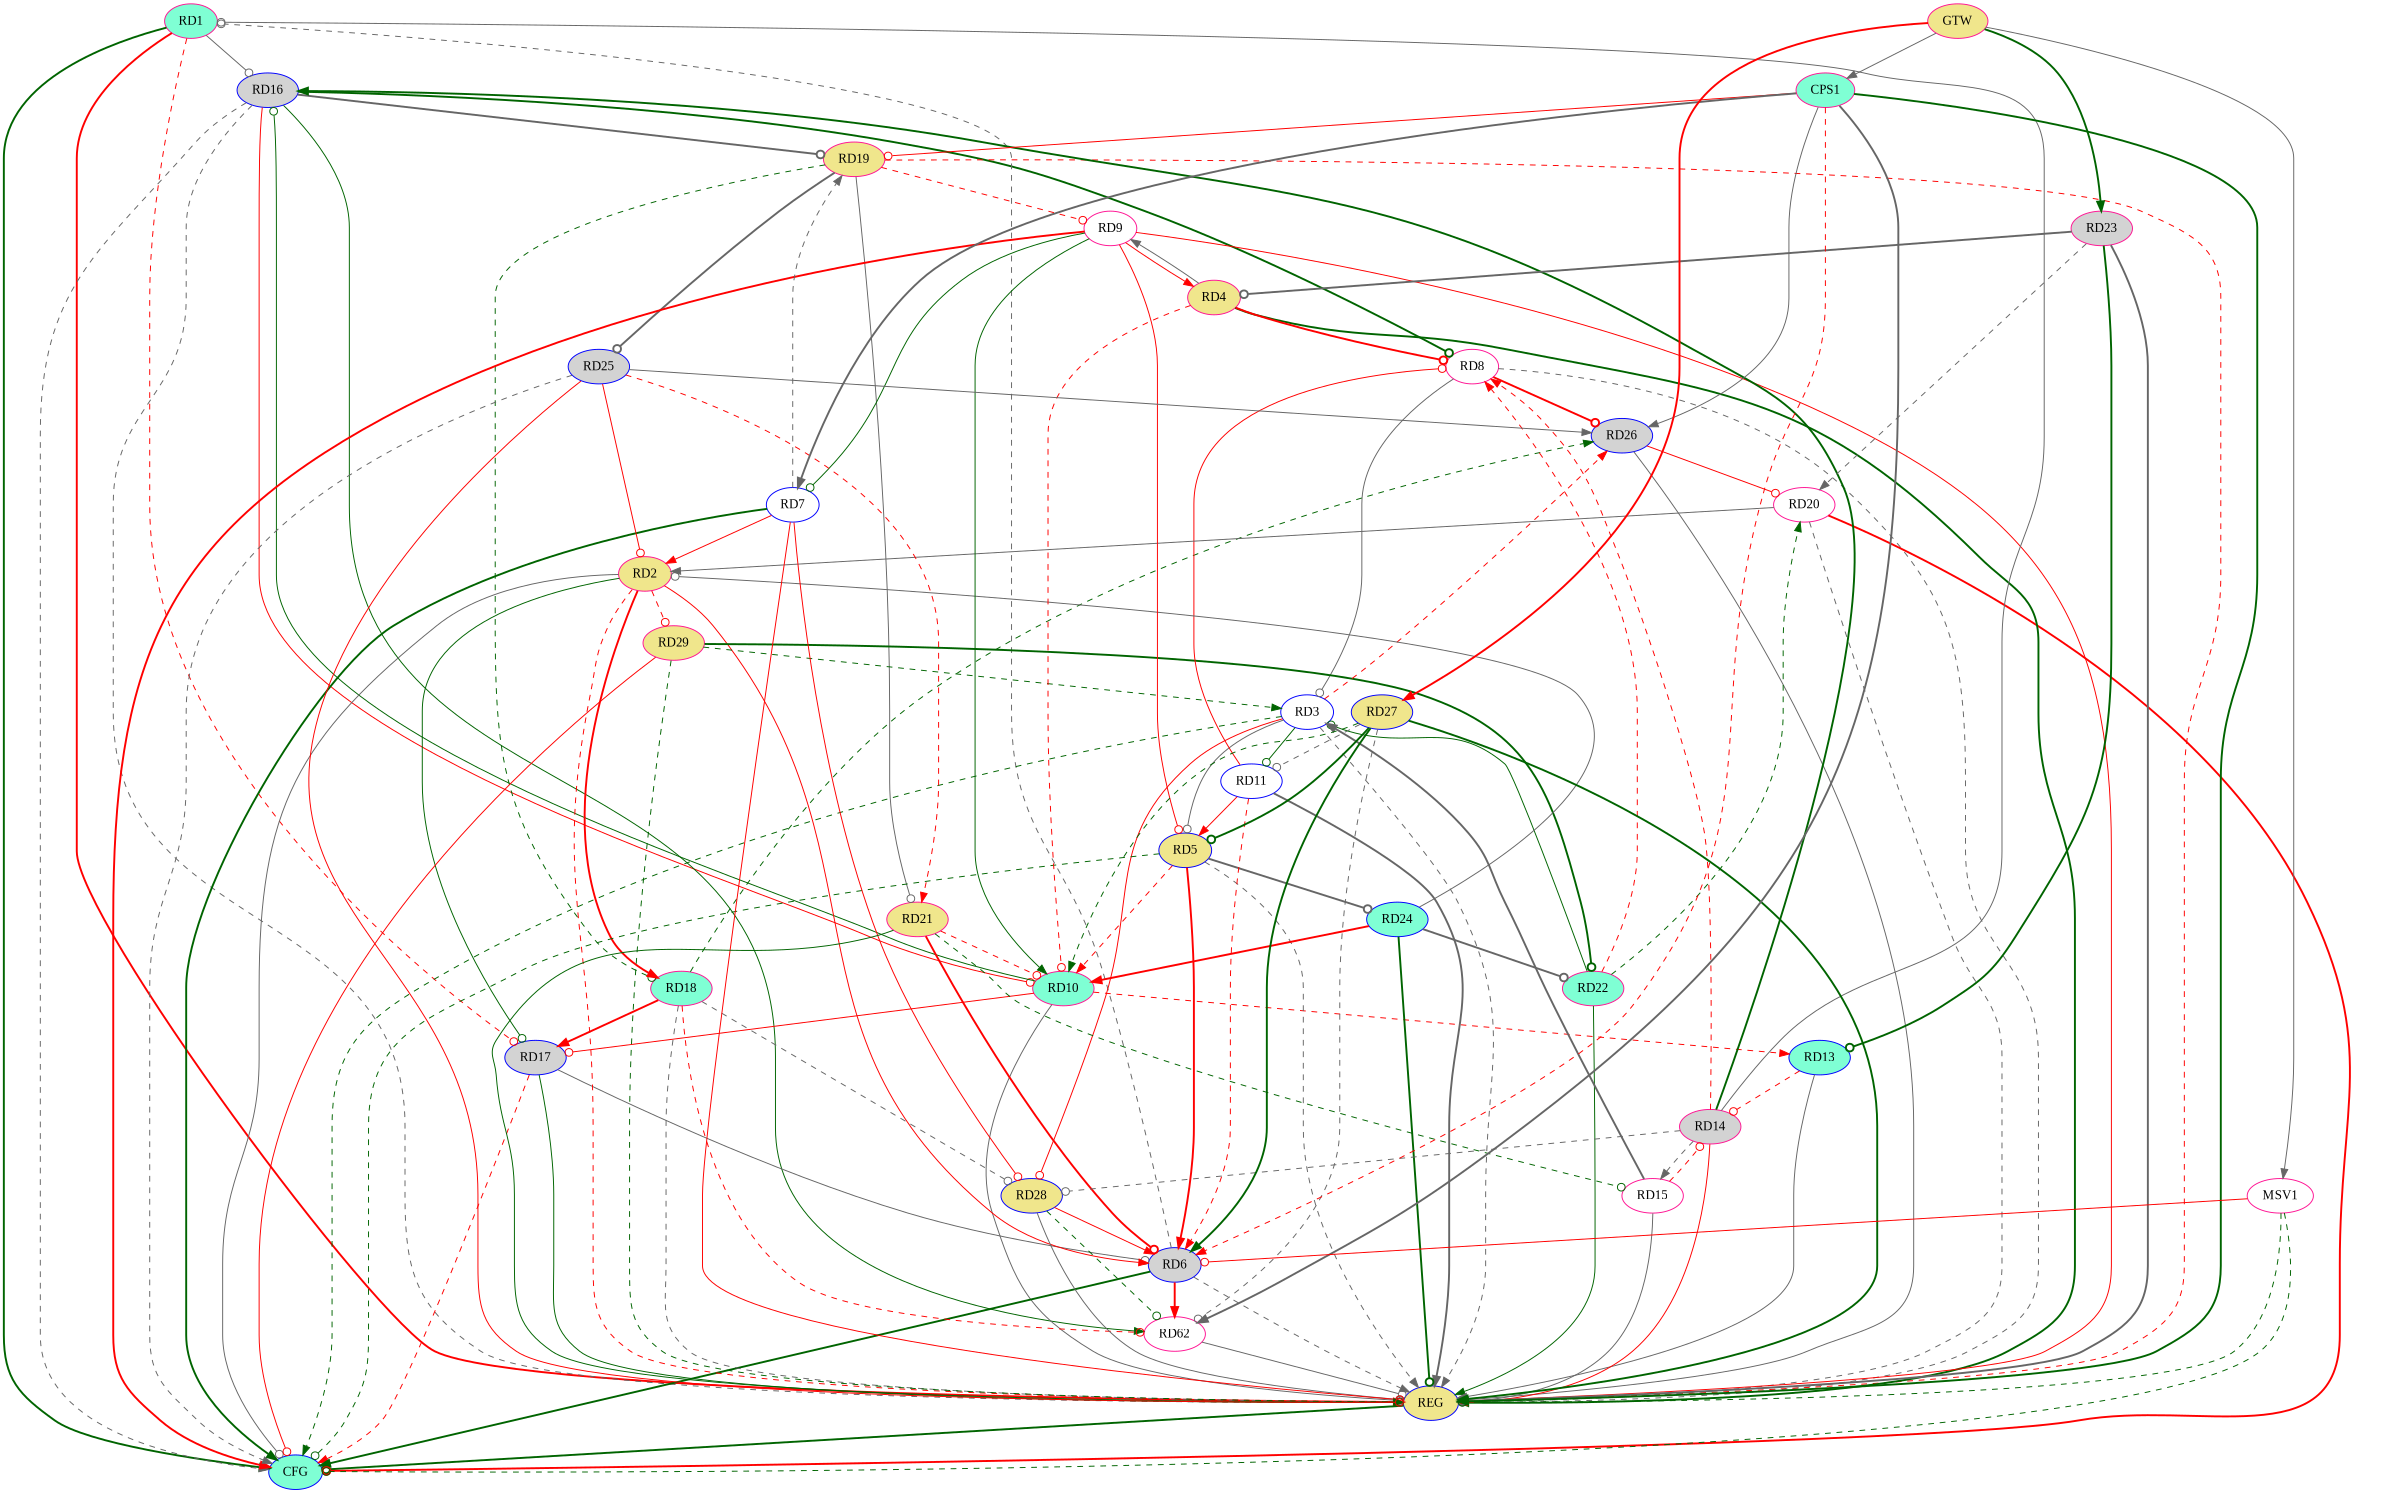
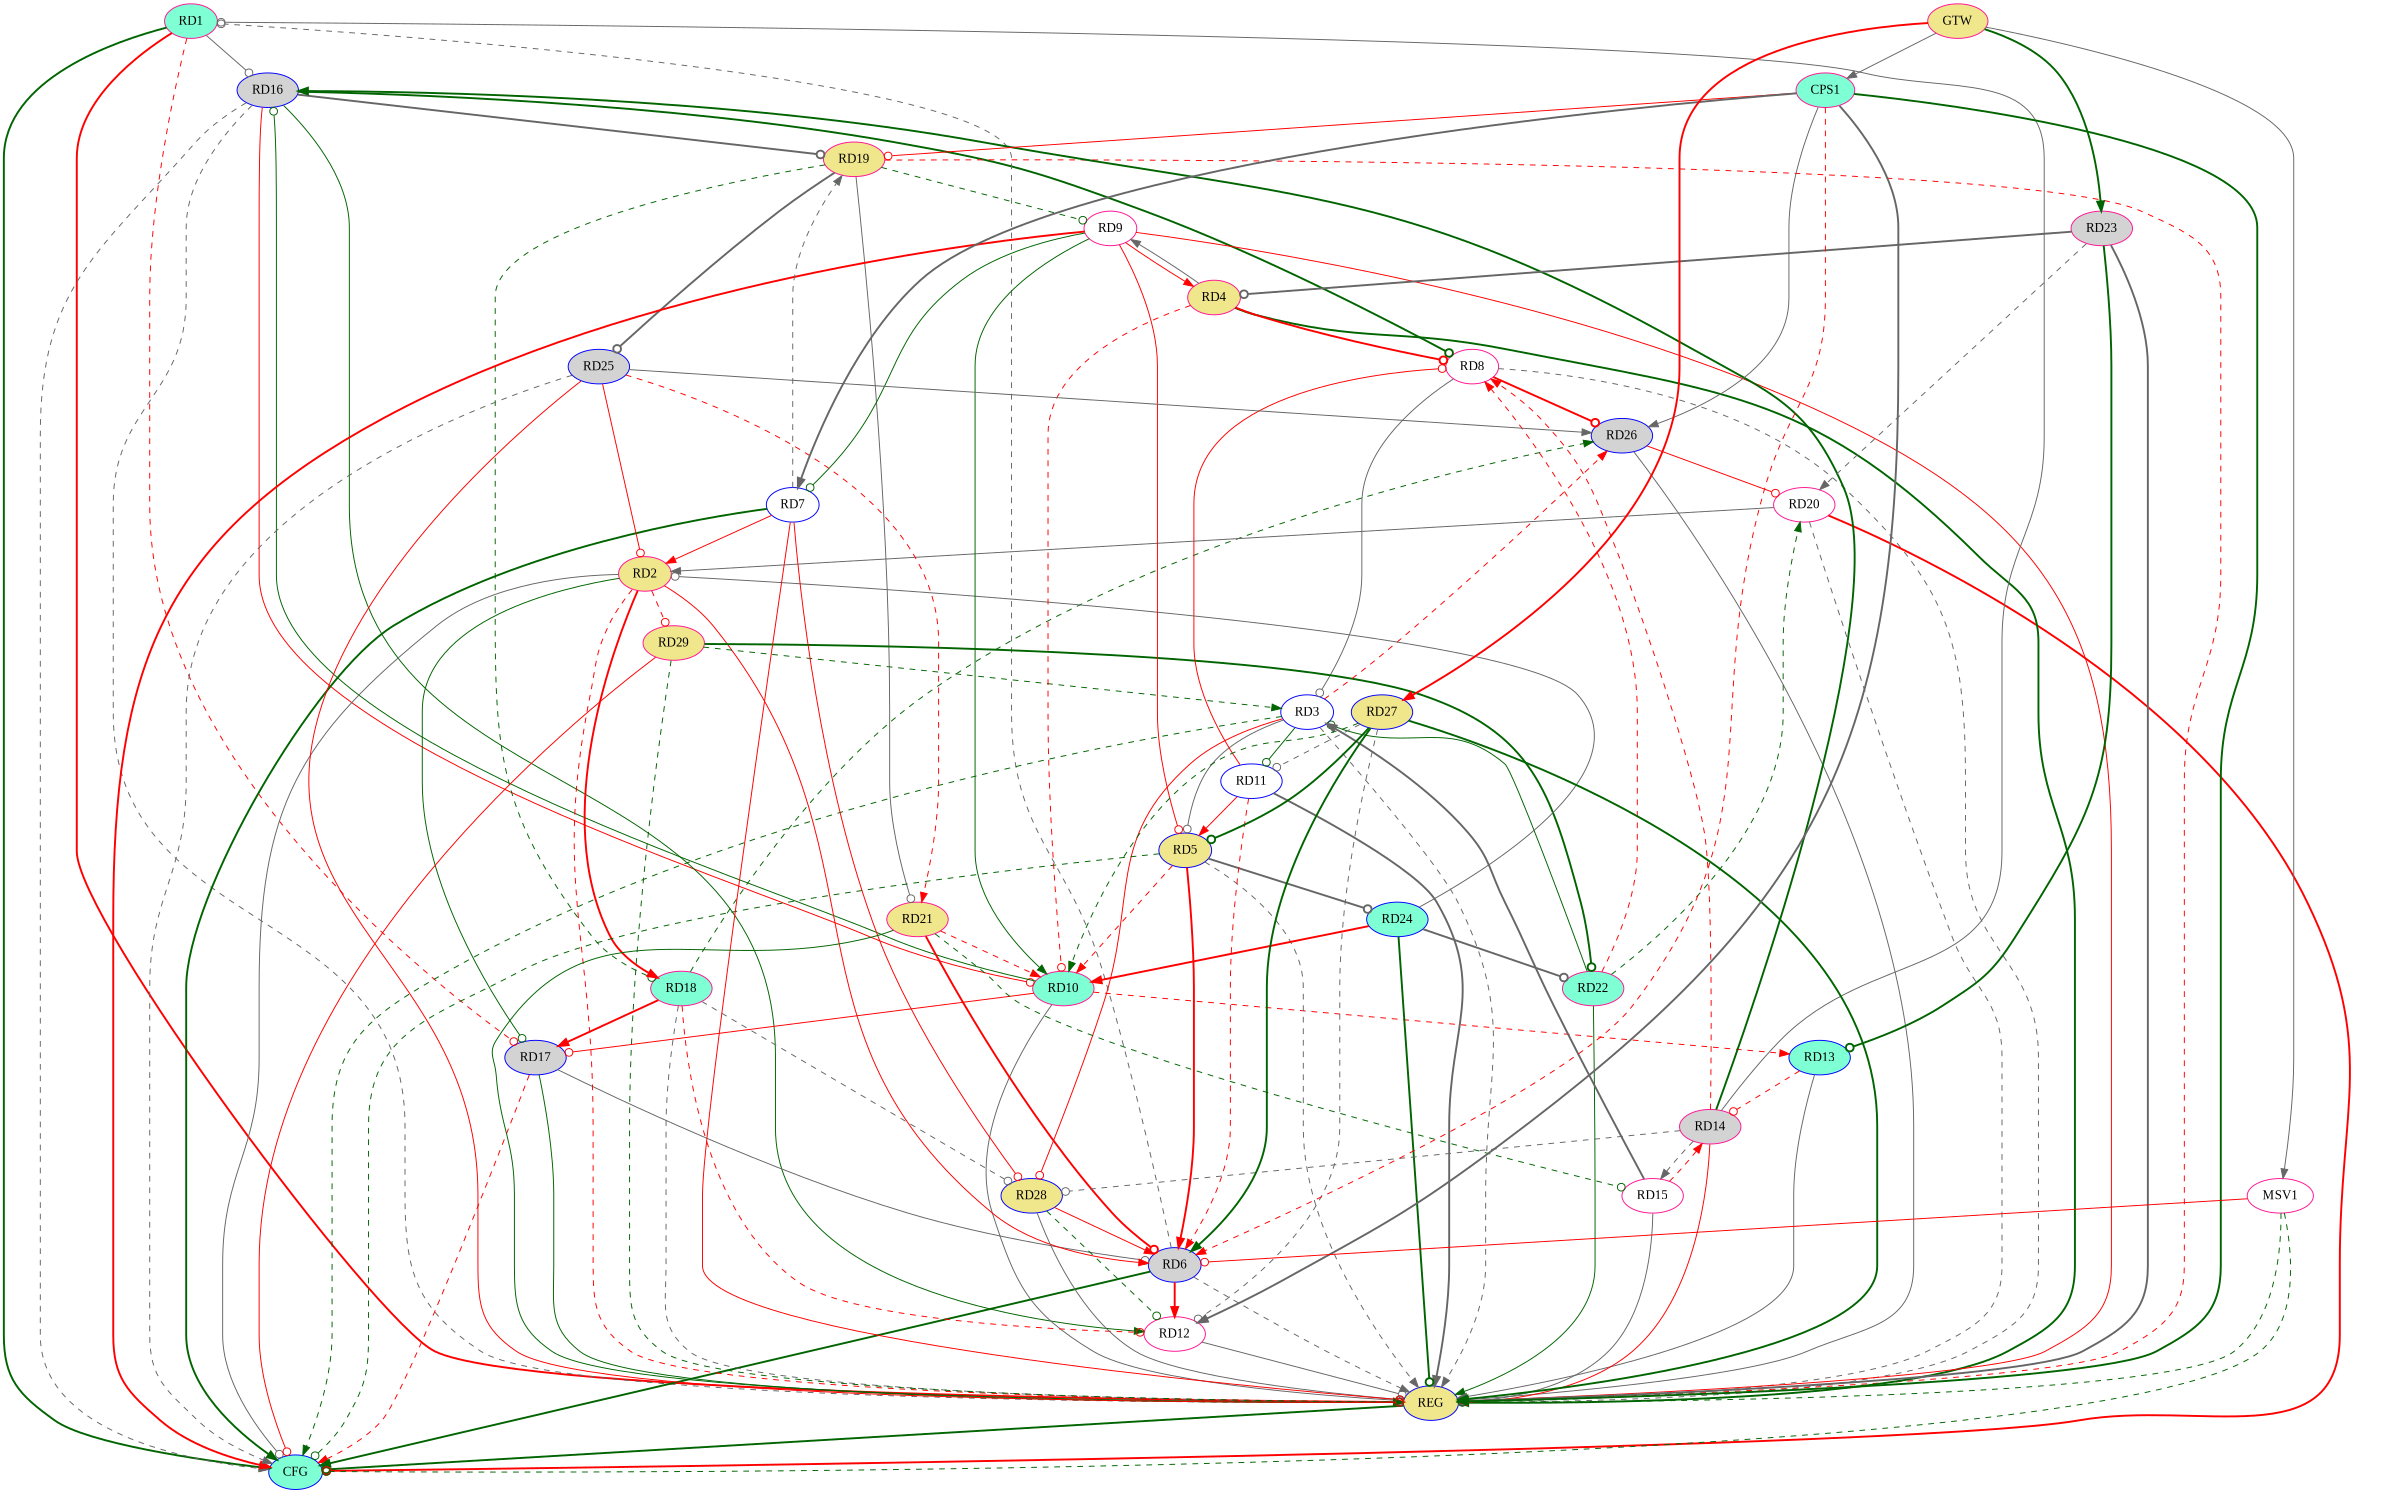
(980, 193) -> (980, 193)
(986, 952) -> (986, 952)
(1683, 1167) -> (1683, 1167)
(1175, 1334) -> (1175, 1334)
